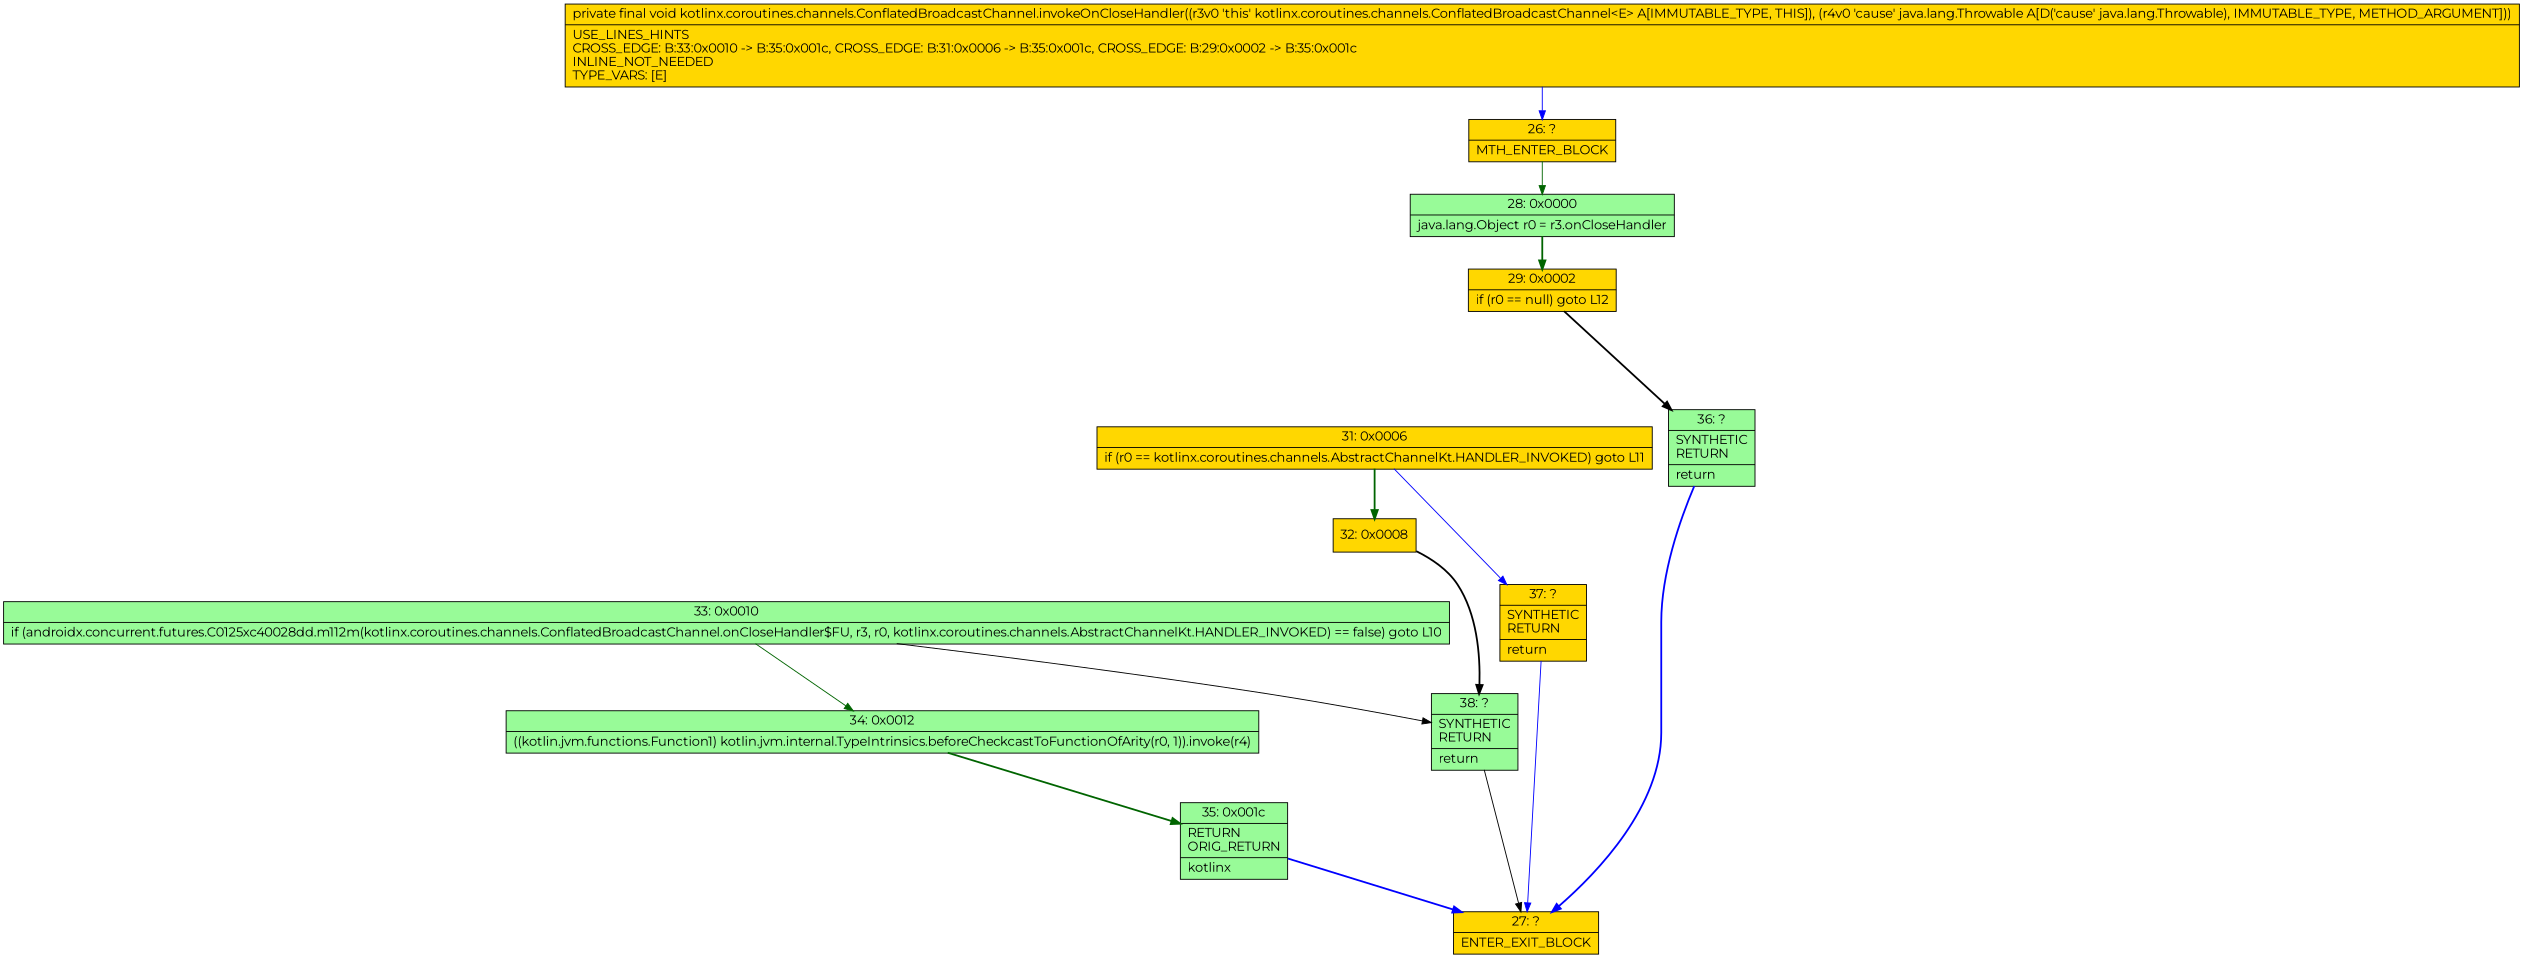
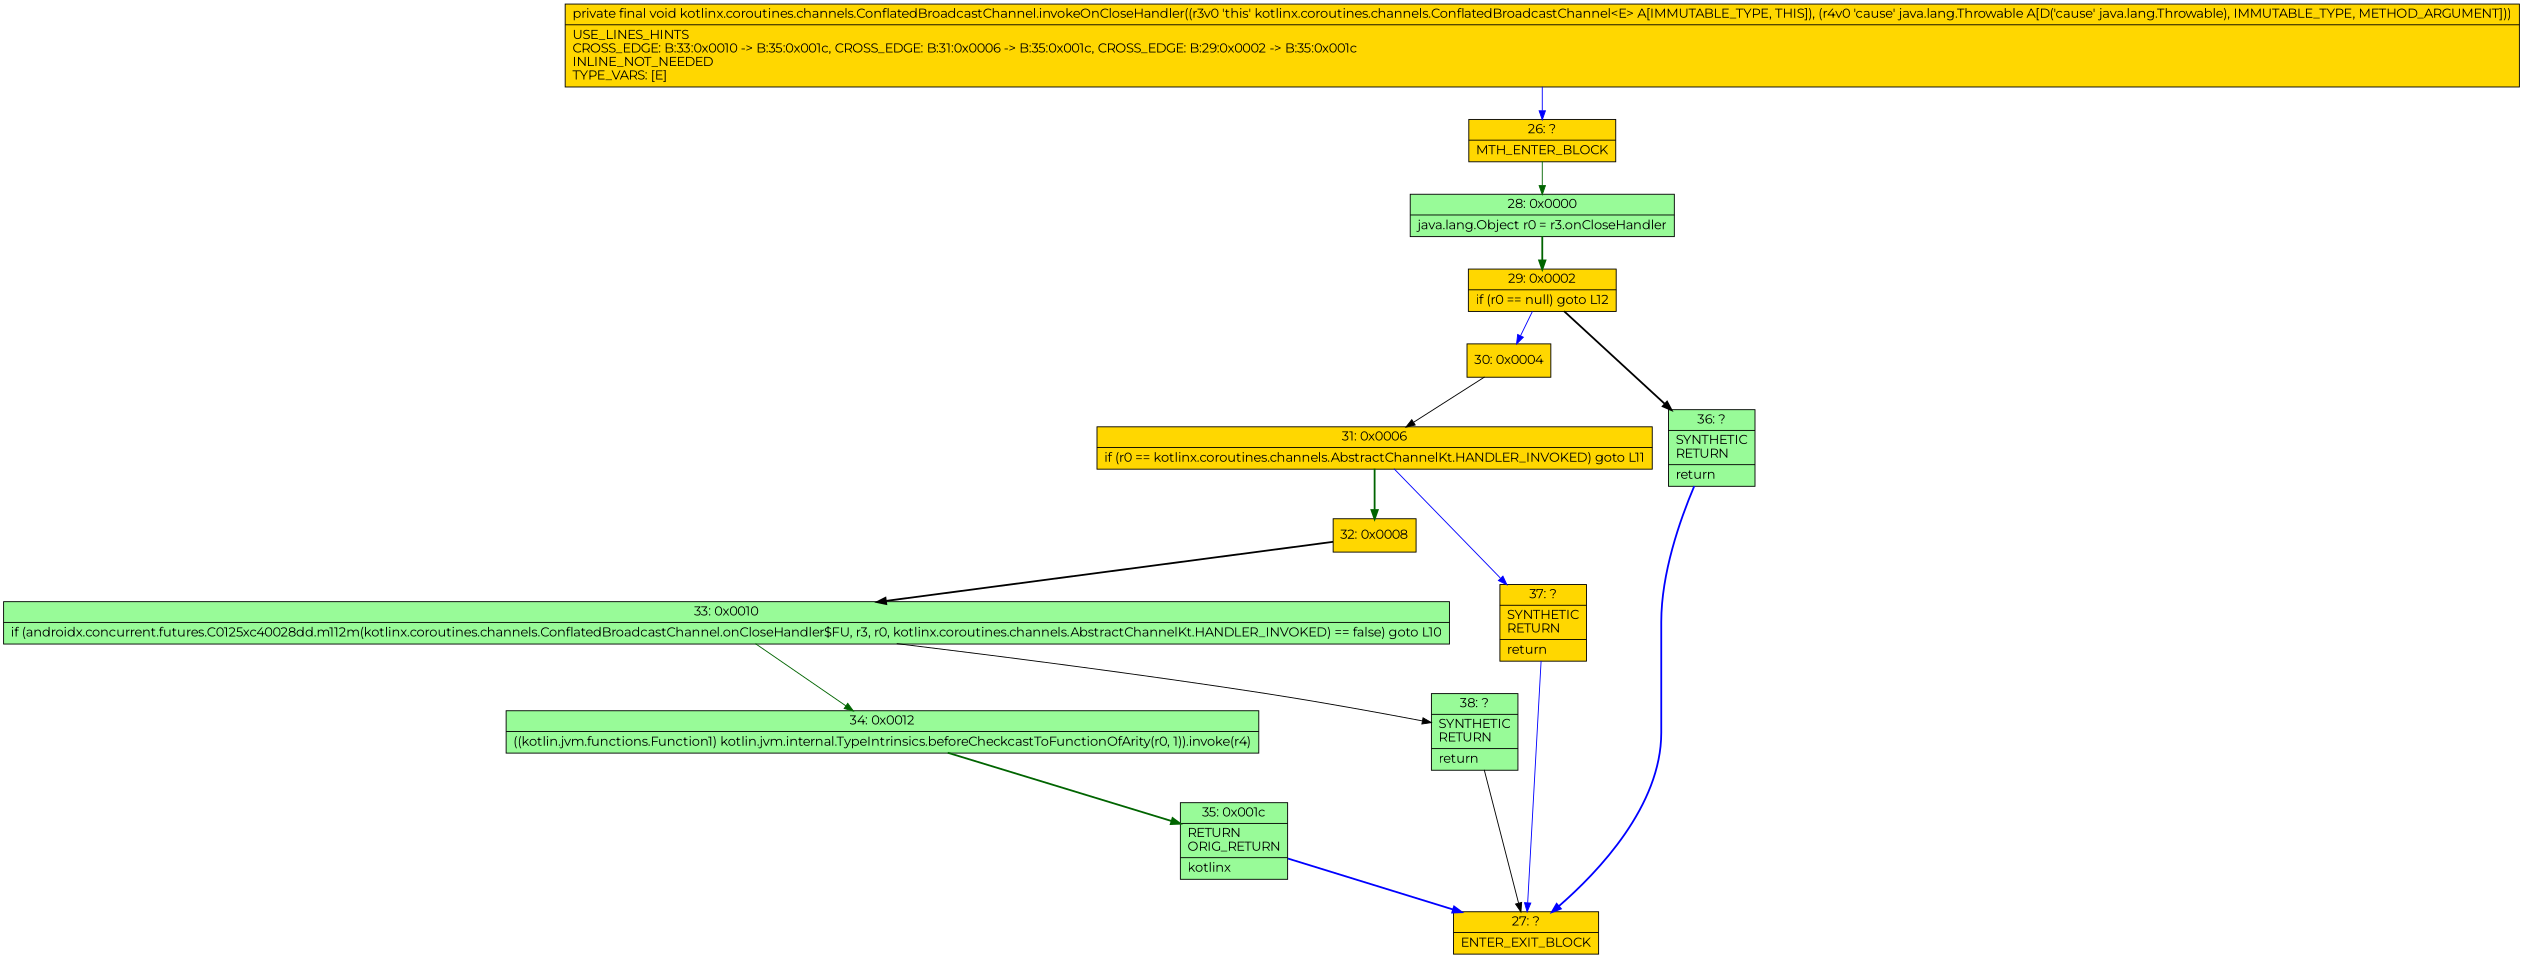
none -> (1509, 361)
(1469, 607) -> (1110, 571)
